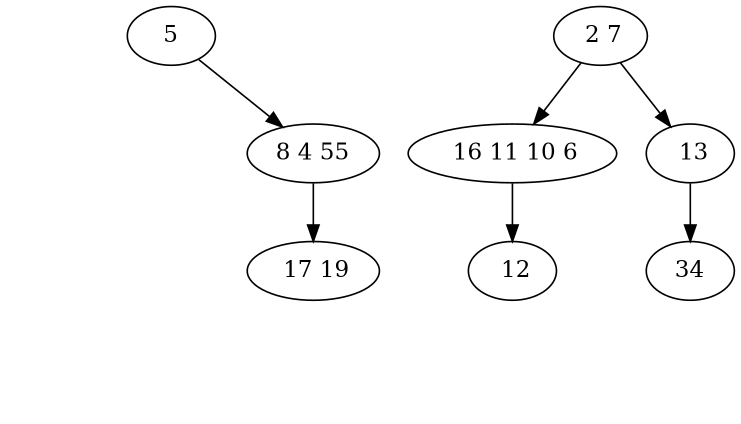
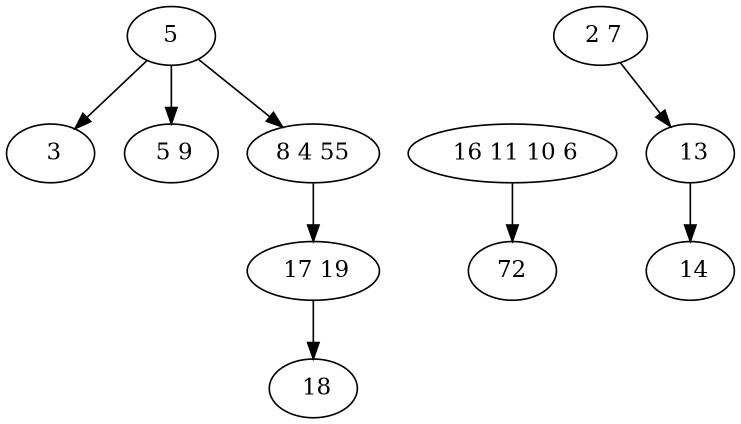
(562, 87) -> none
none -> (51, 153)
none -> (171, 153)
(512, 271) -> (512, 271)
(690, 271) -> (690, 271)
none -> (313, 388)
